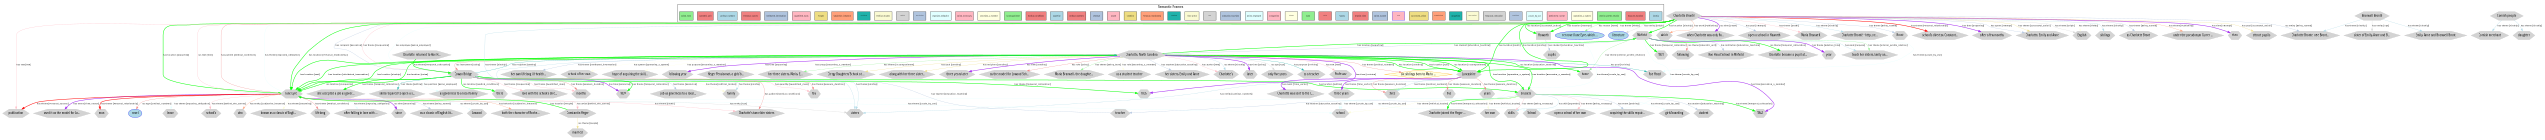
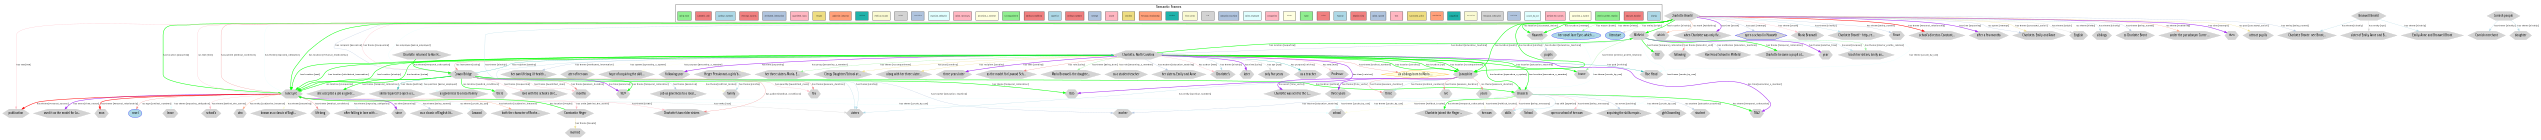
(1398, 16) -> (1397, 16)
(1544, 35) -> (1537, 35)
(1764, 35) -> (1761, 35)
(579, 74) -> (578, 74)
(891, 85) -> (890, 85)
